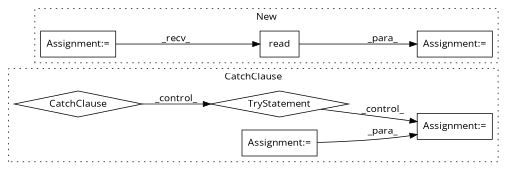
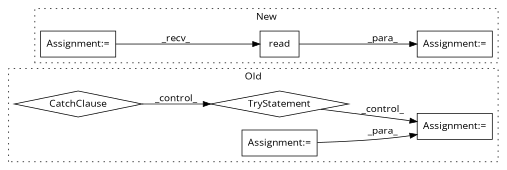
(253, 77) -> (253, 77)
